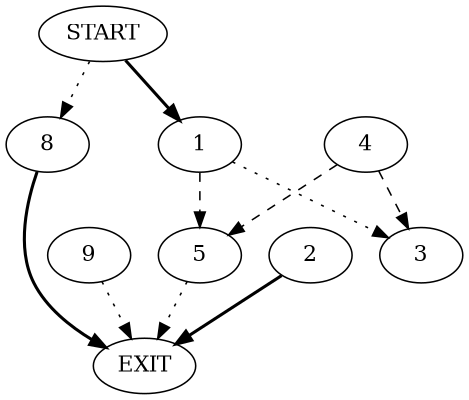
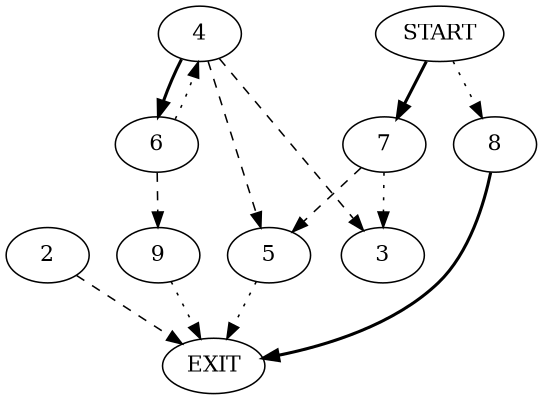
none -> (157, 145)
(200, 145) -> (384, 145)
(235, 305) -> (123, 305)
